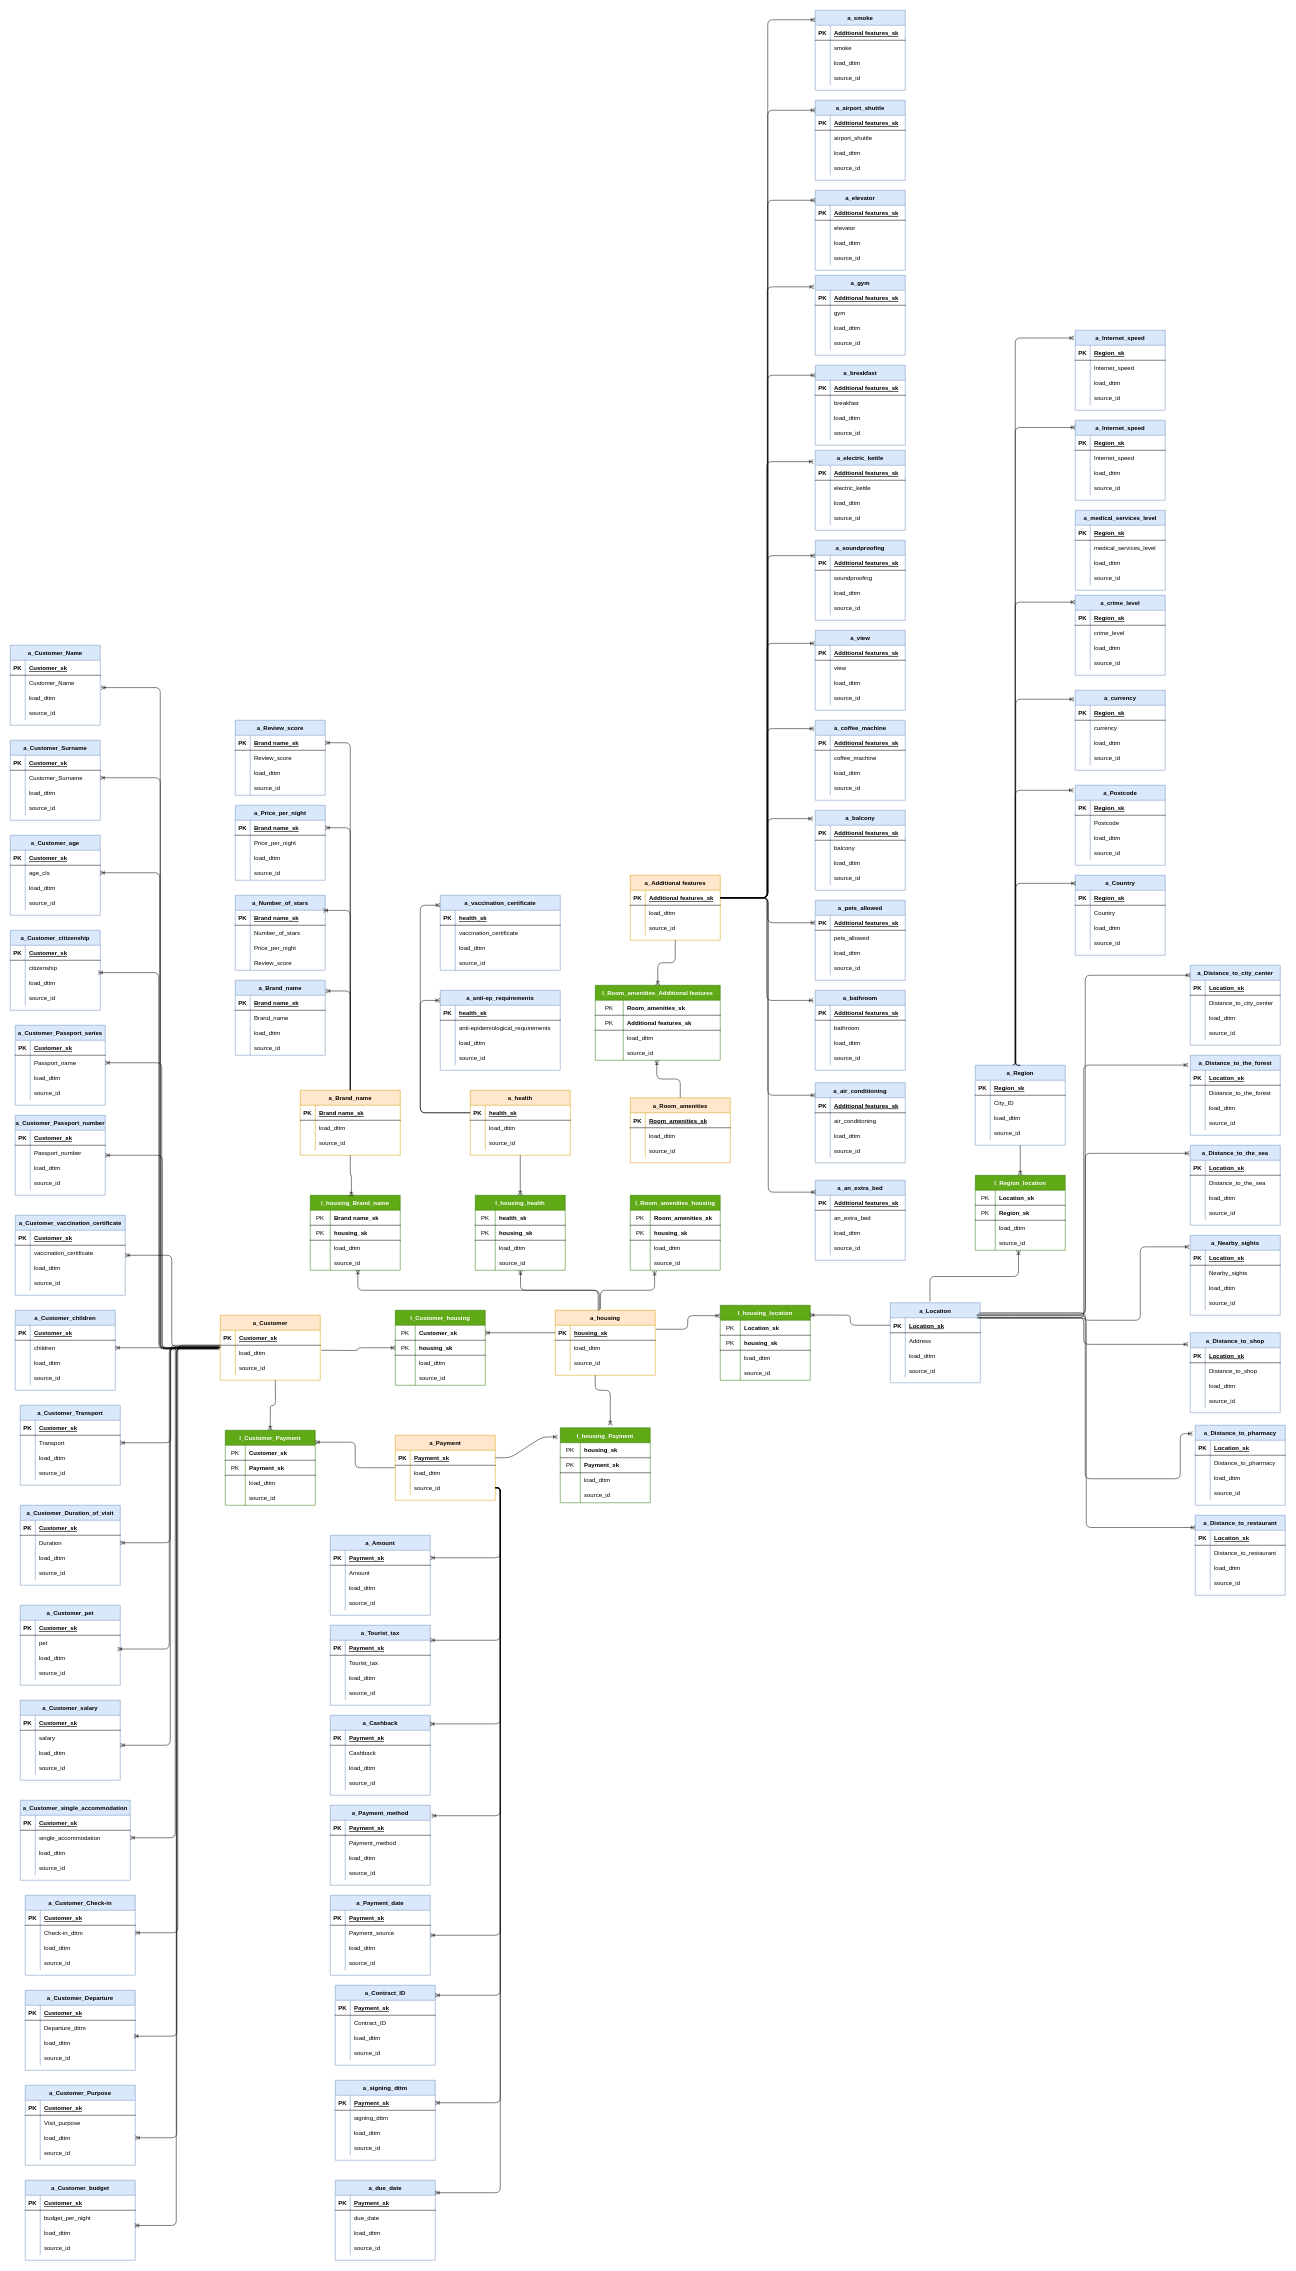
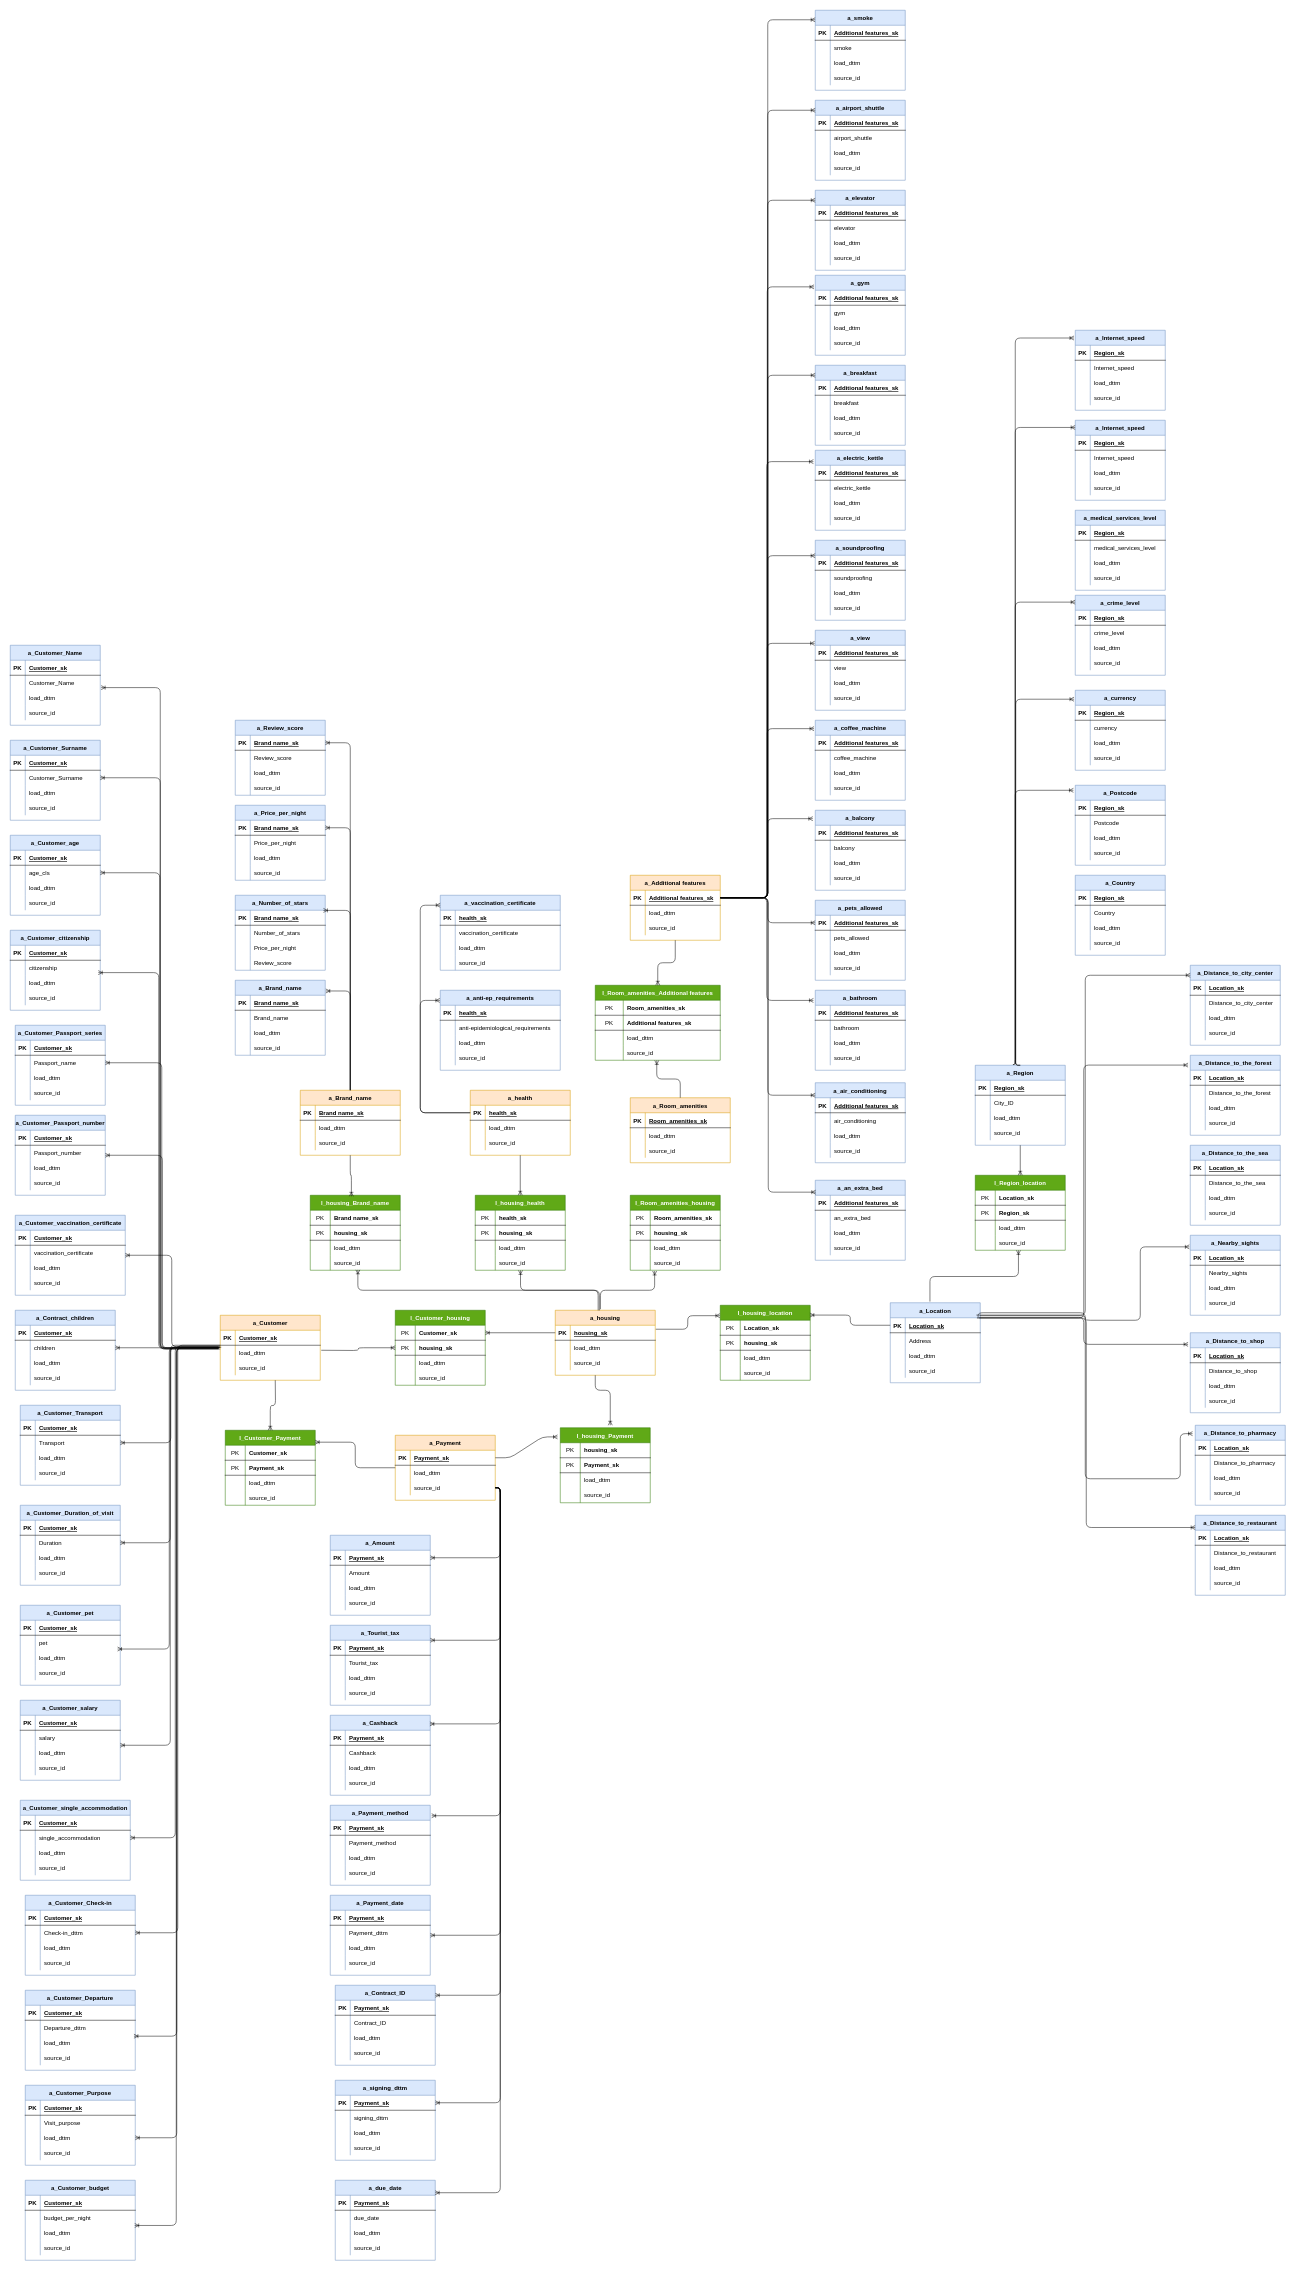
(1045, 883) -> none
(1185, 1153) -> none
(65, 1318) -> (65, 1318)
(373, 1933) -> (369, 1933)
